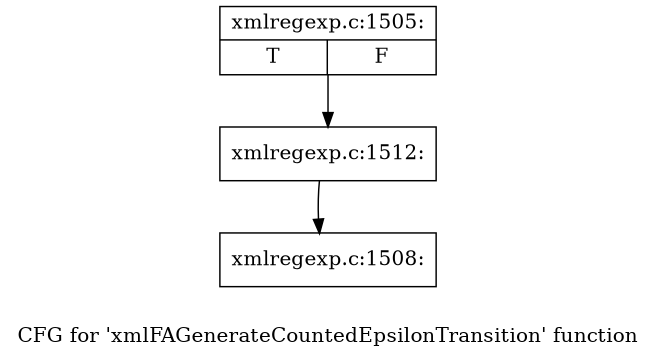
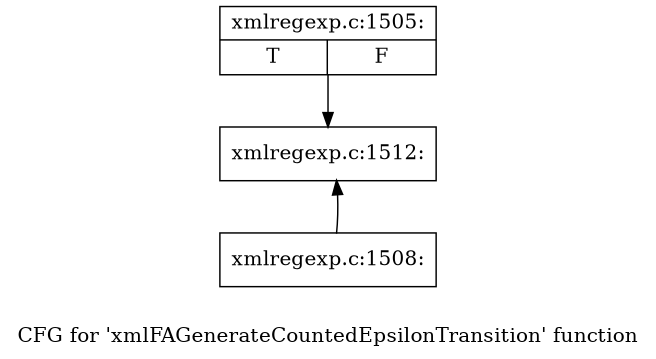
(318, 200) -> (338, 214)
